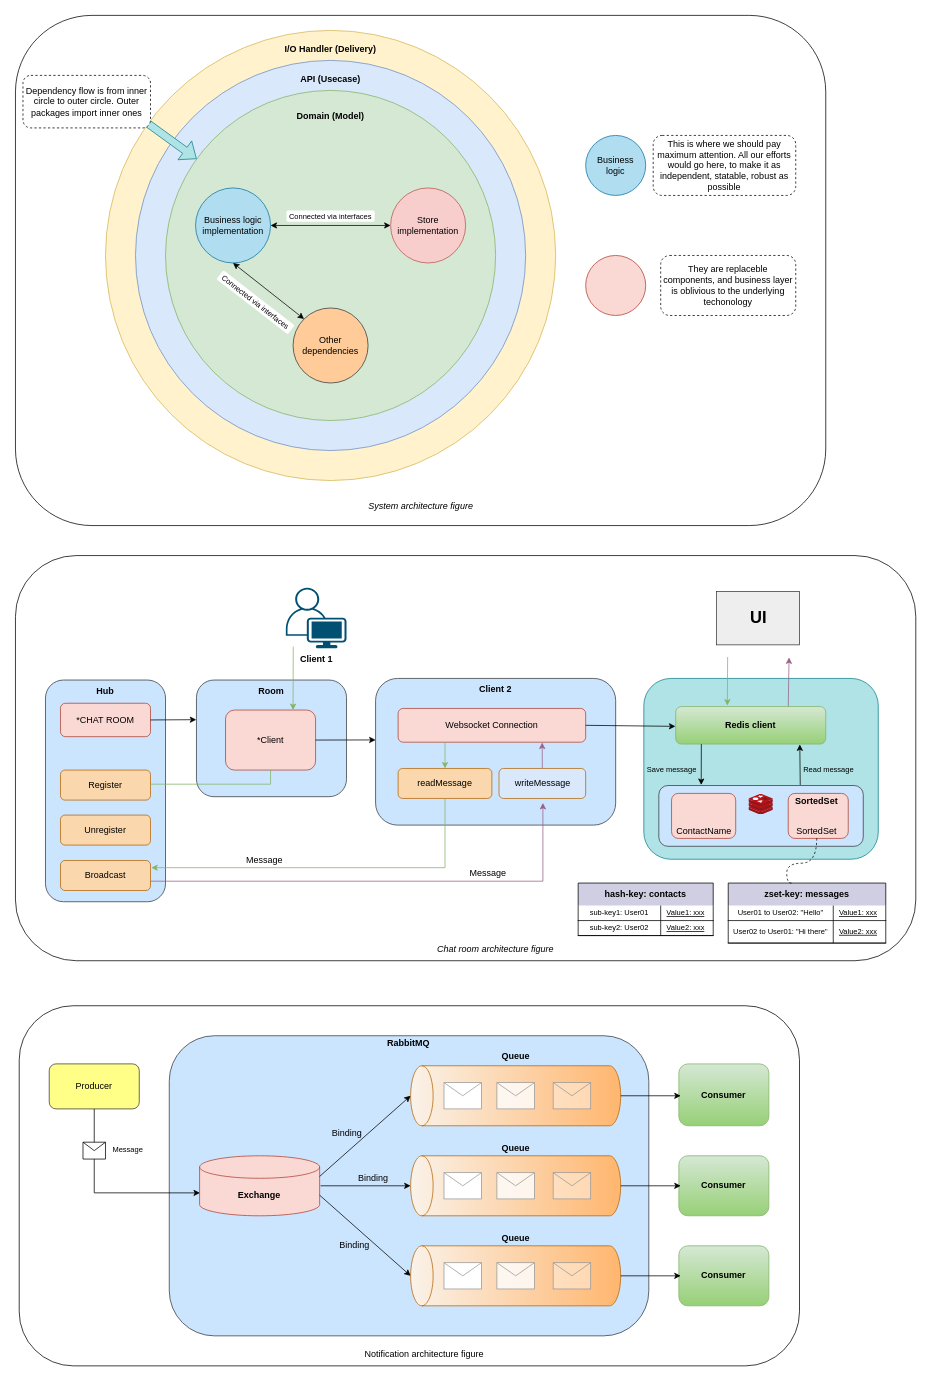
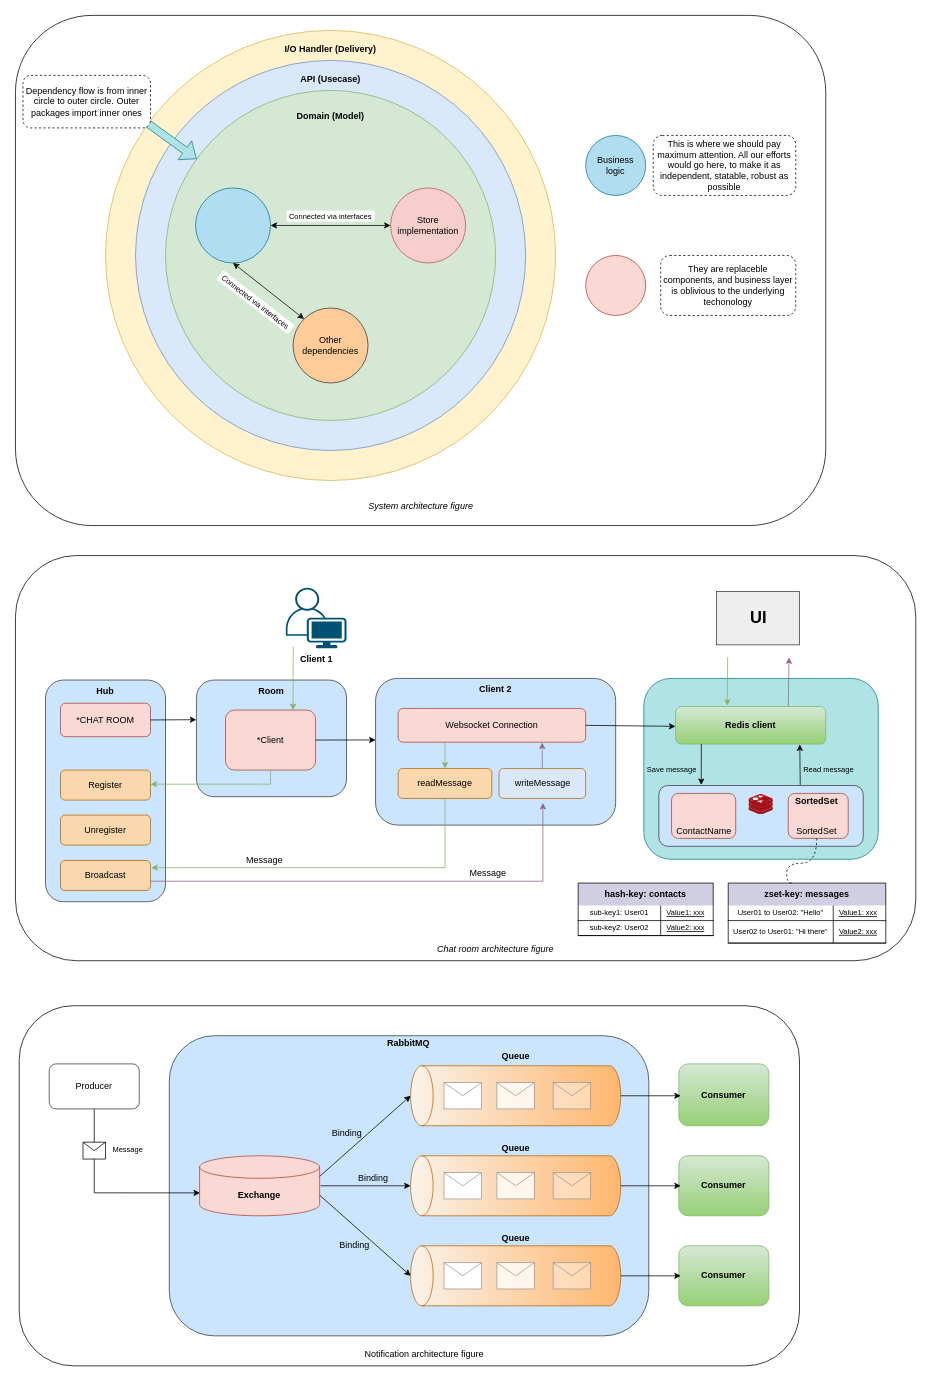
(233, 225) -> none
(154, 784) -> (157, 784)
(94, 1086) -> (94, 1086)
